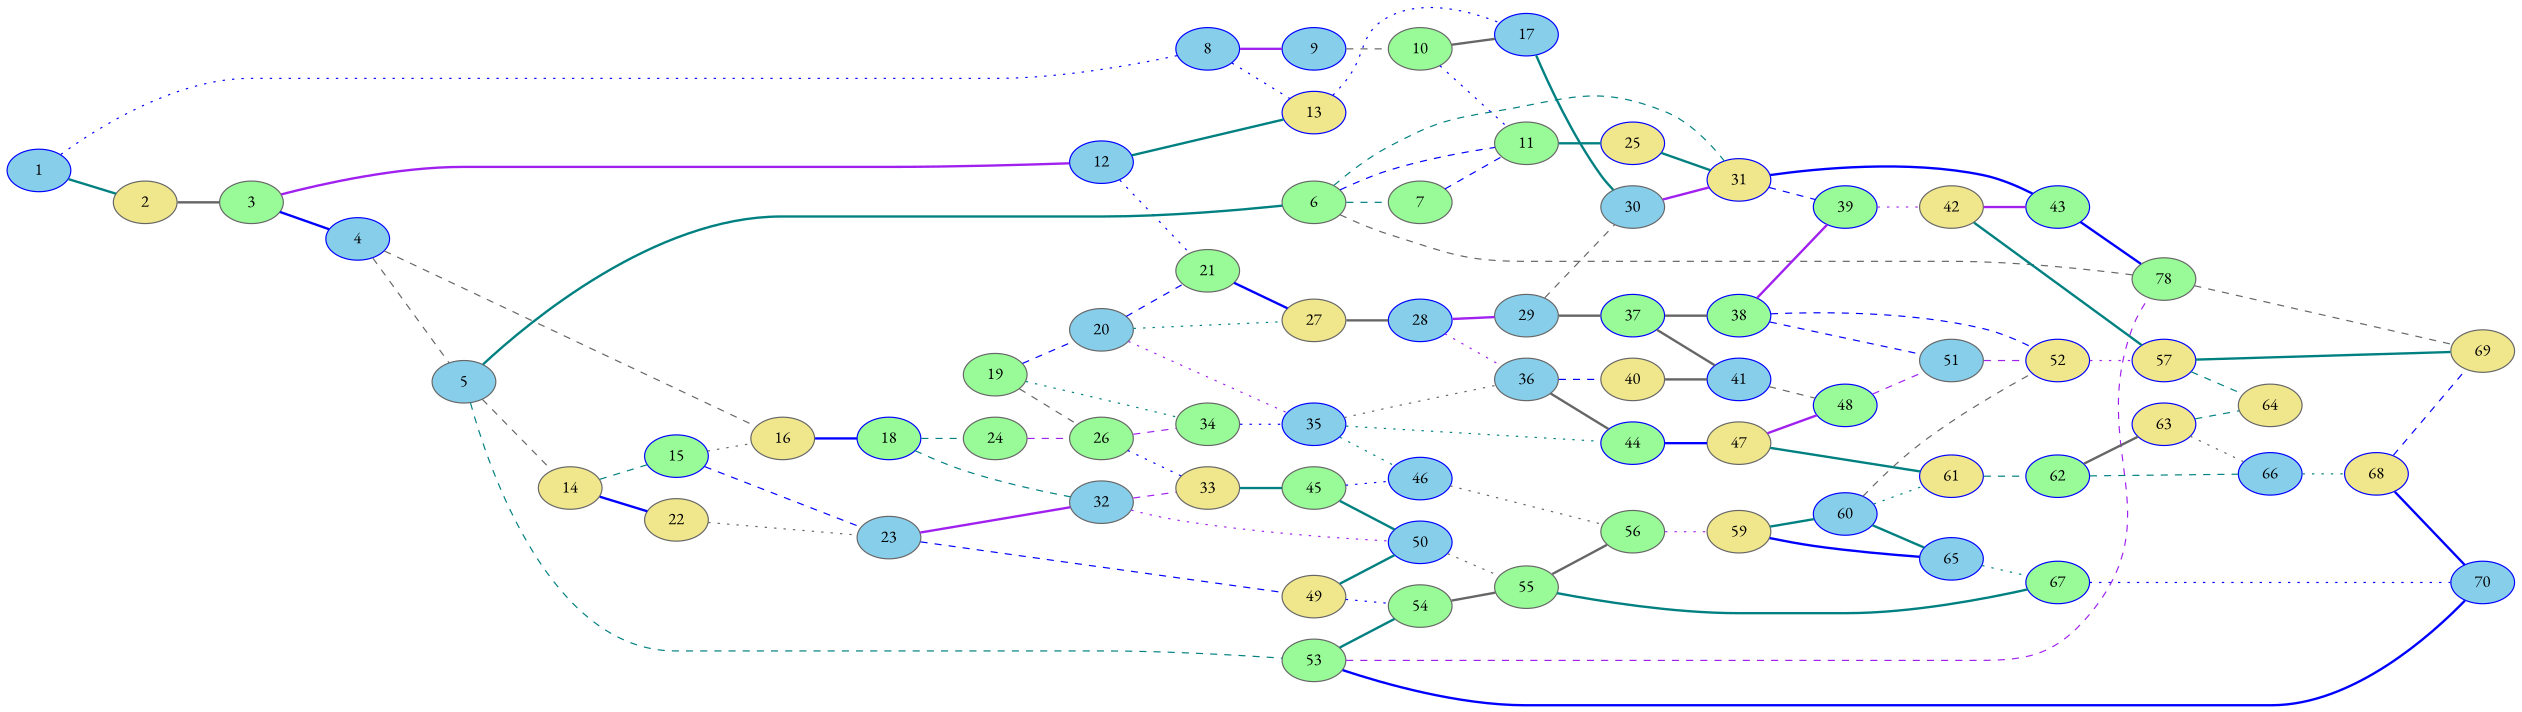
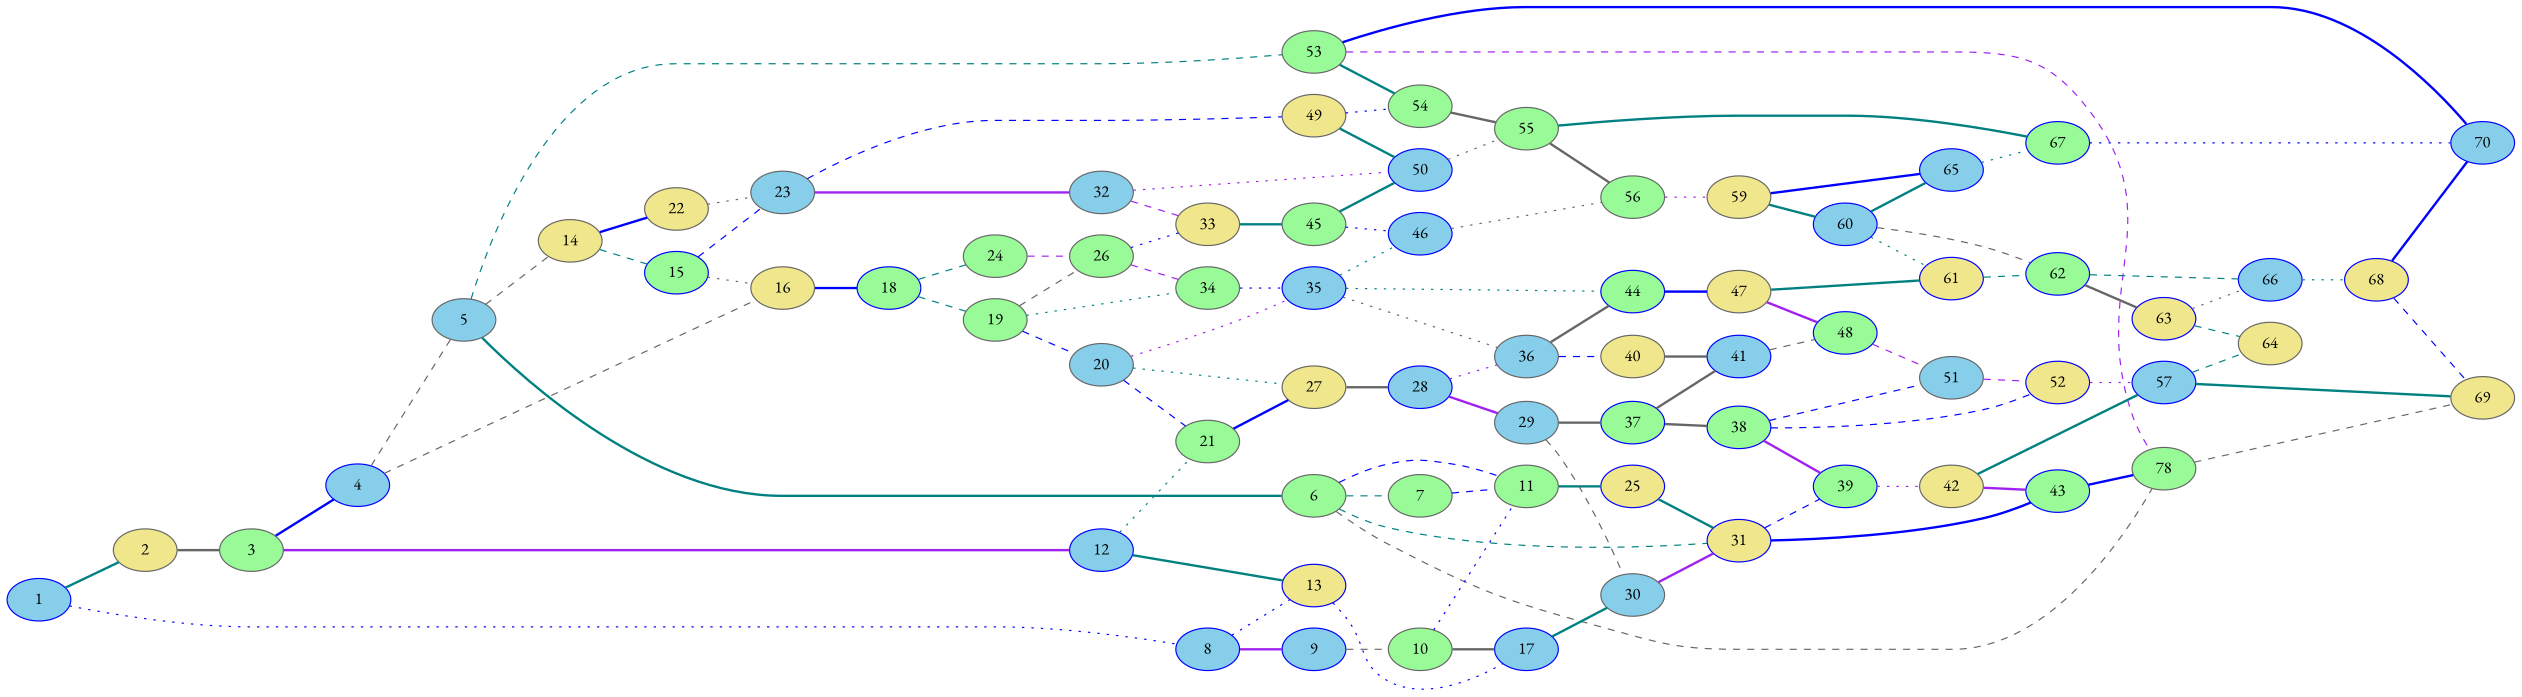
(1160, 222) -> (1148, 503)
(2164, 361) -> (2164, 382)
(1942, 428) -> (1955, 240)
(991, 479) -> (942, 304)
